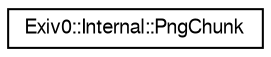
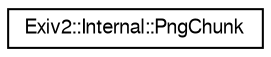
(135, 29) -> (135, 29)
